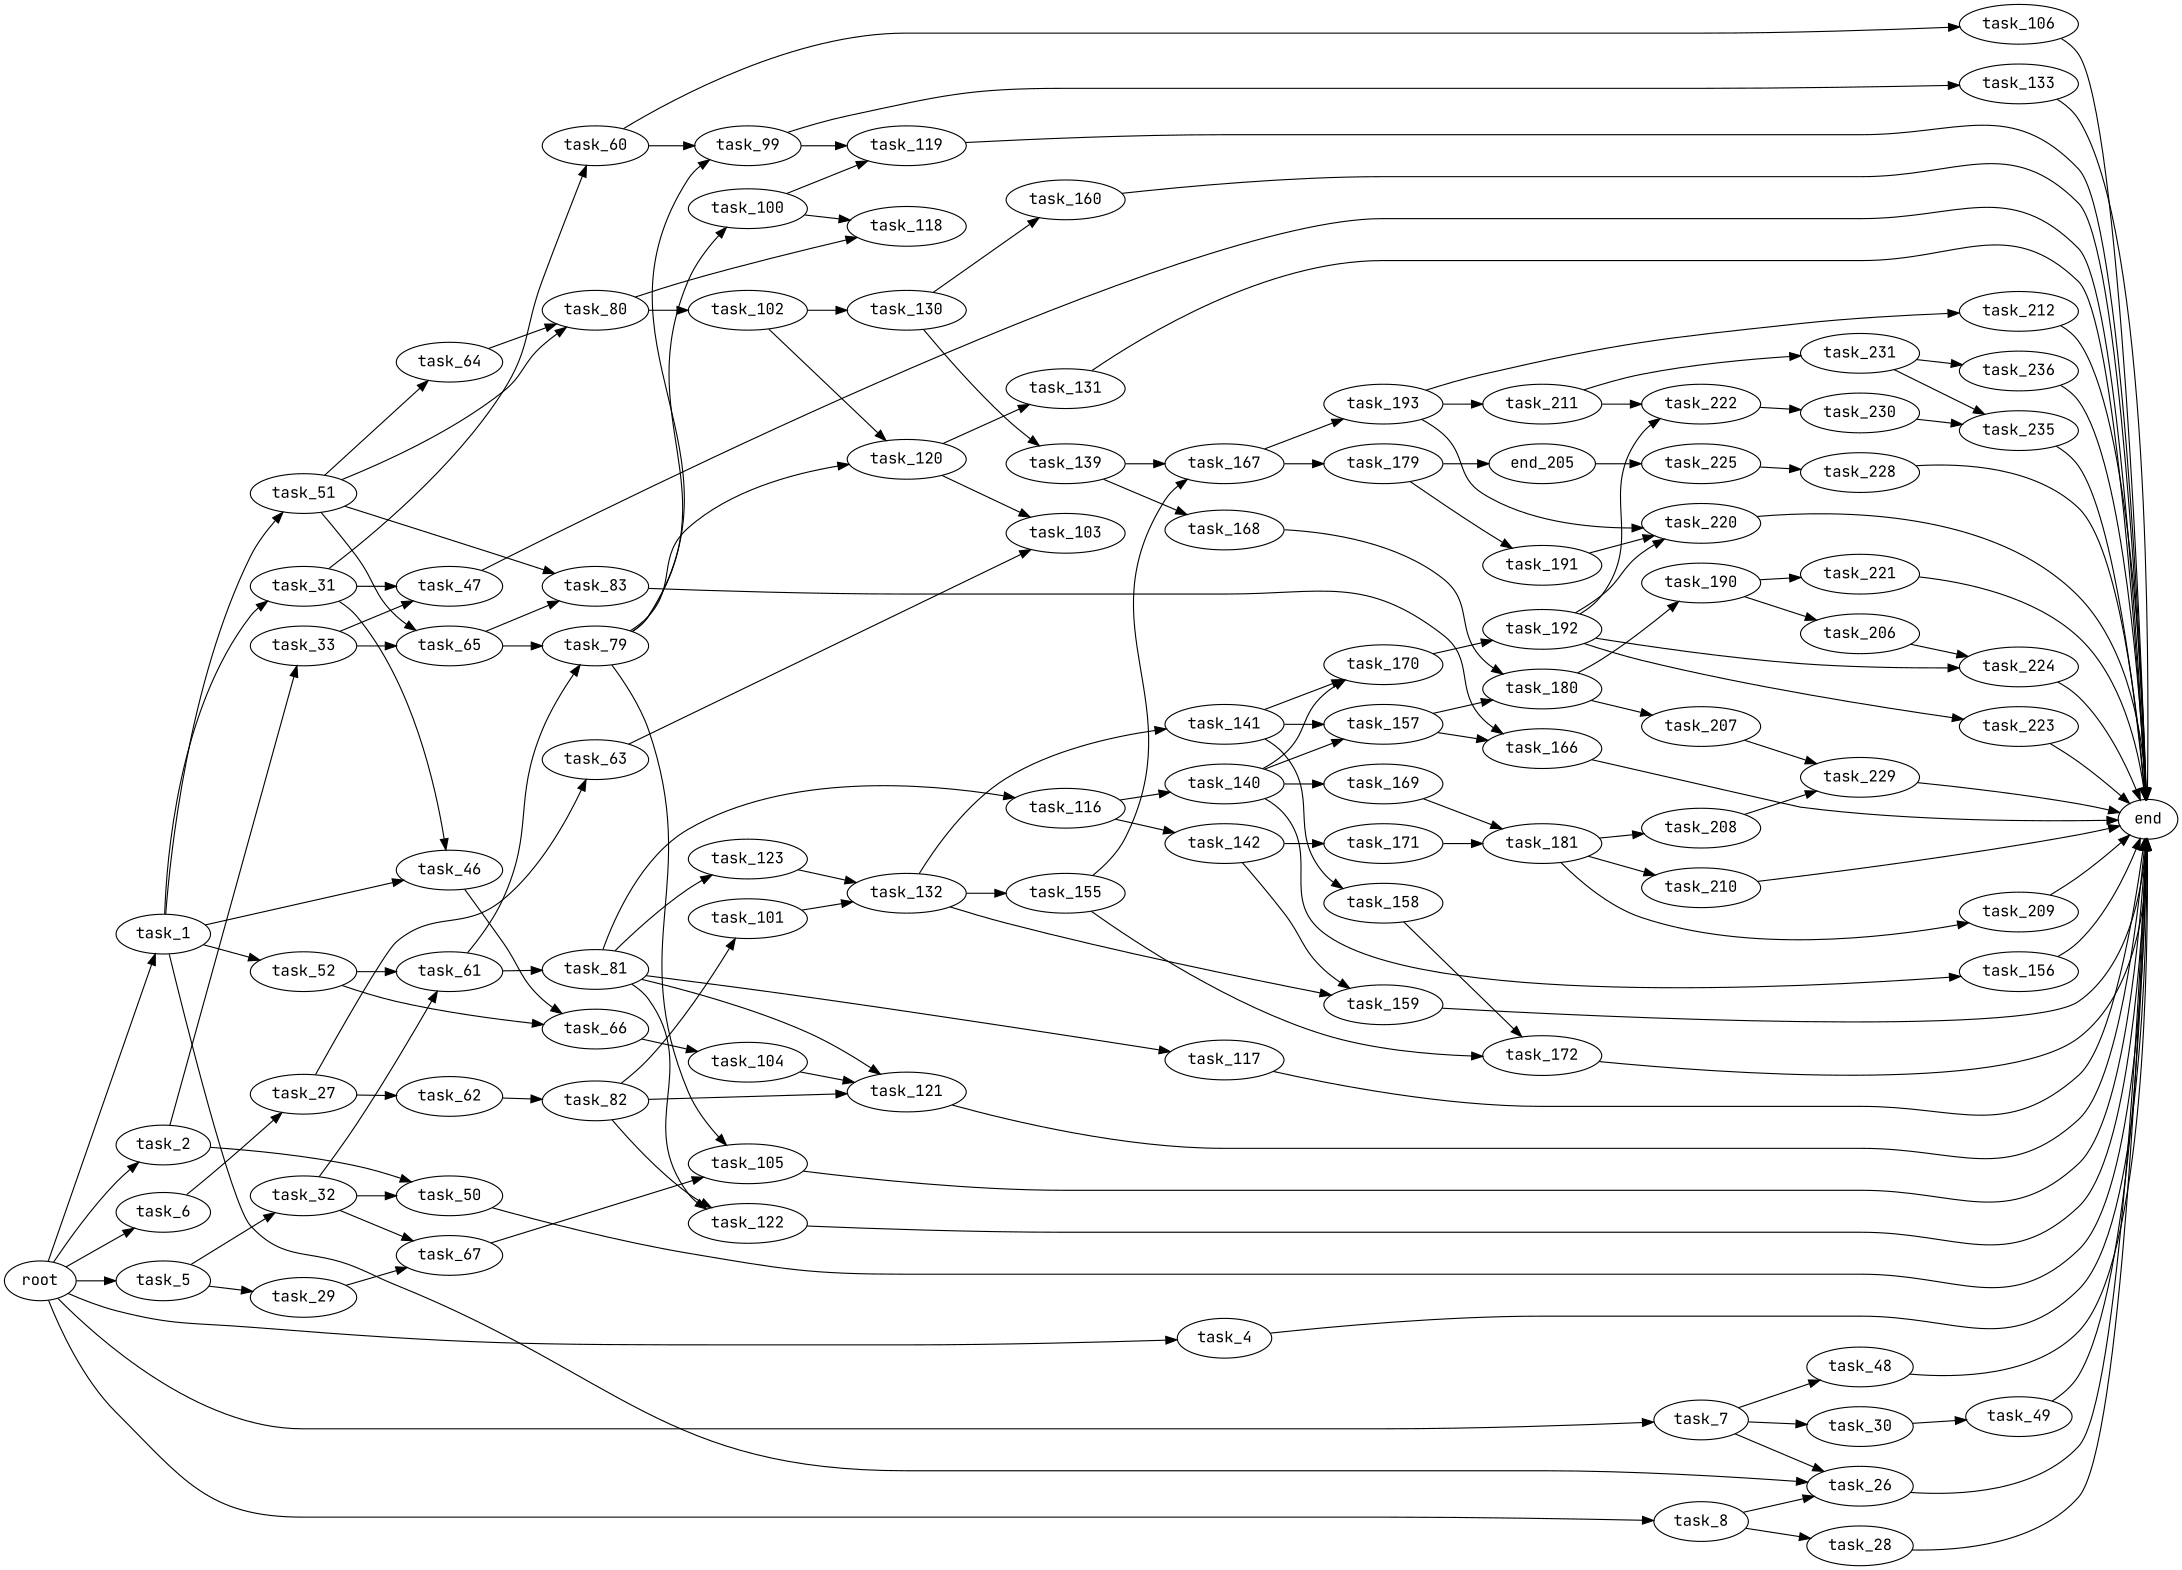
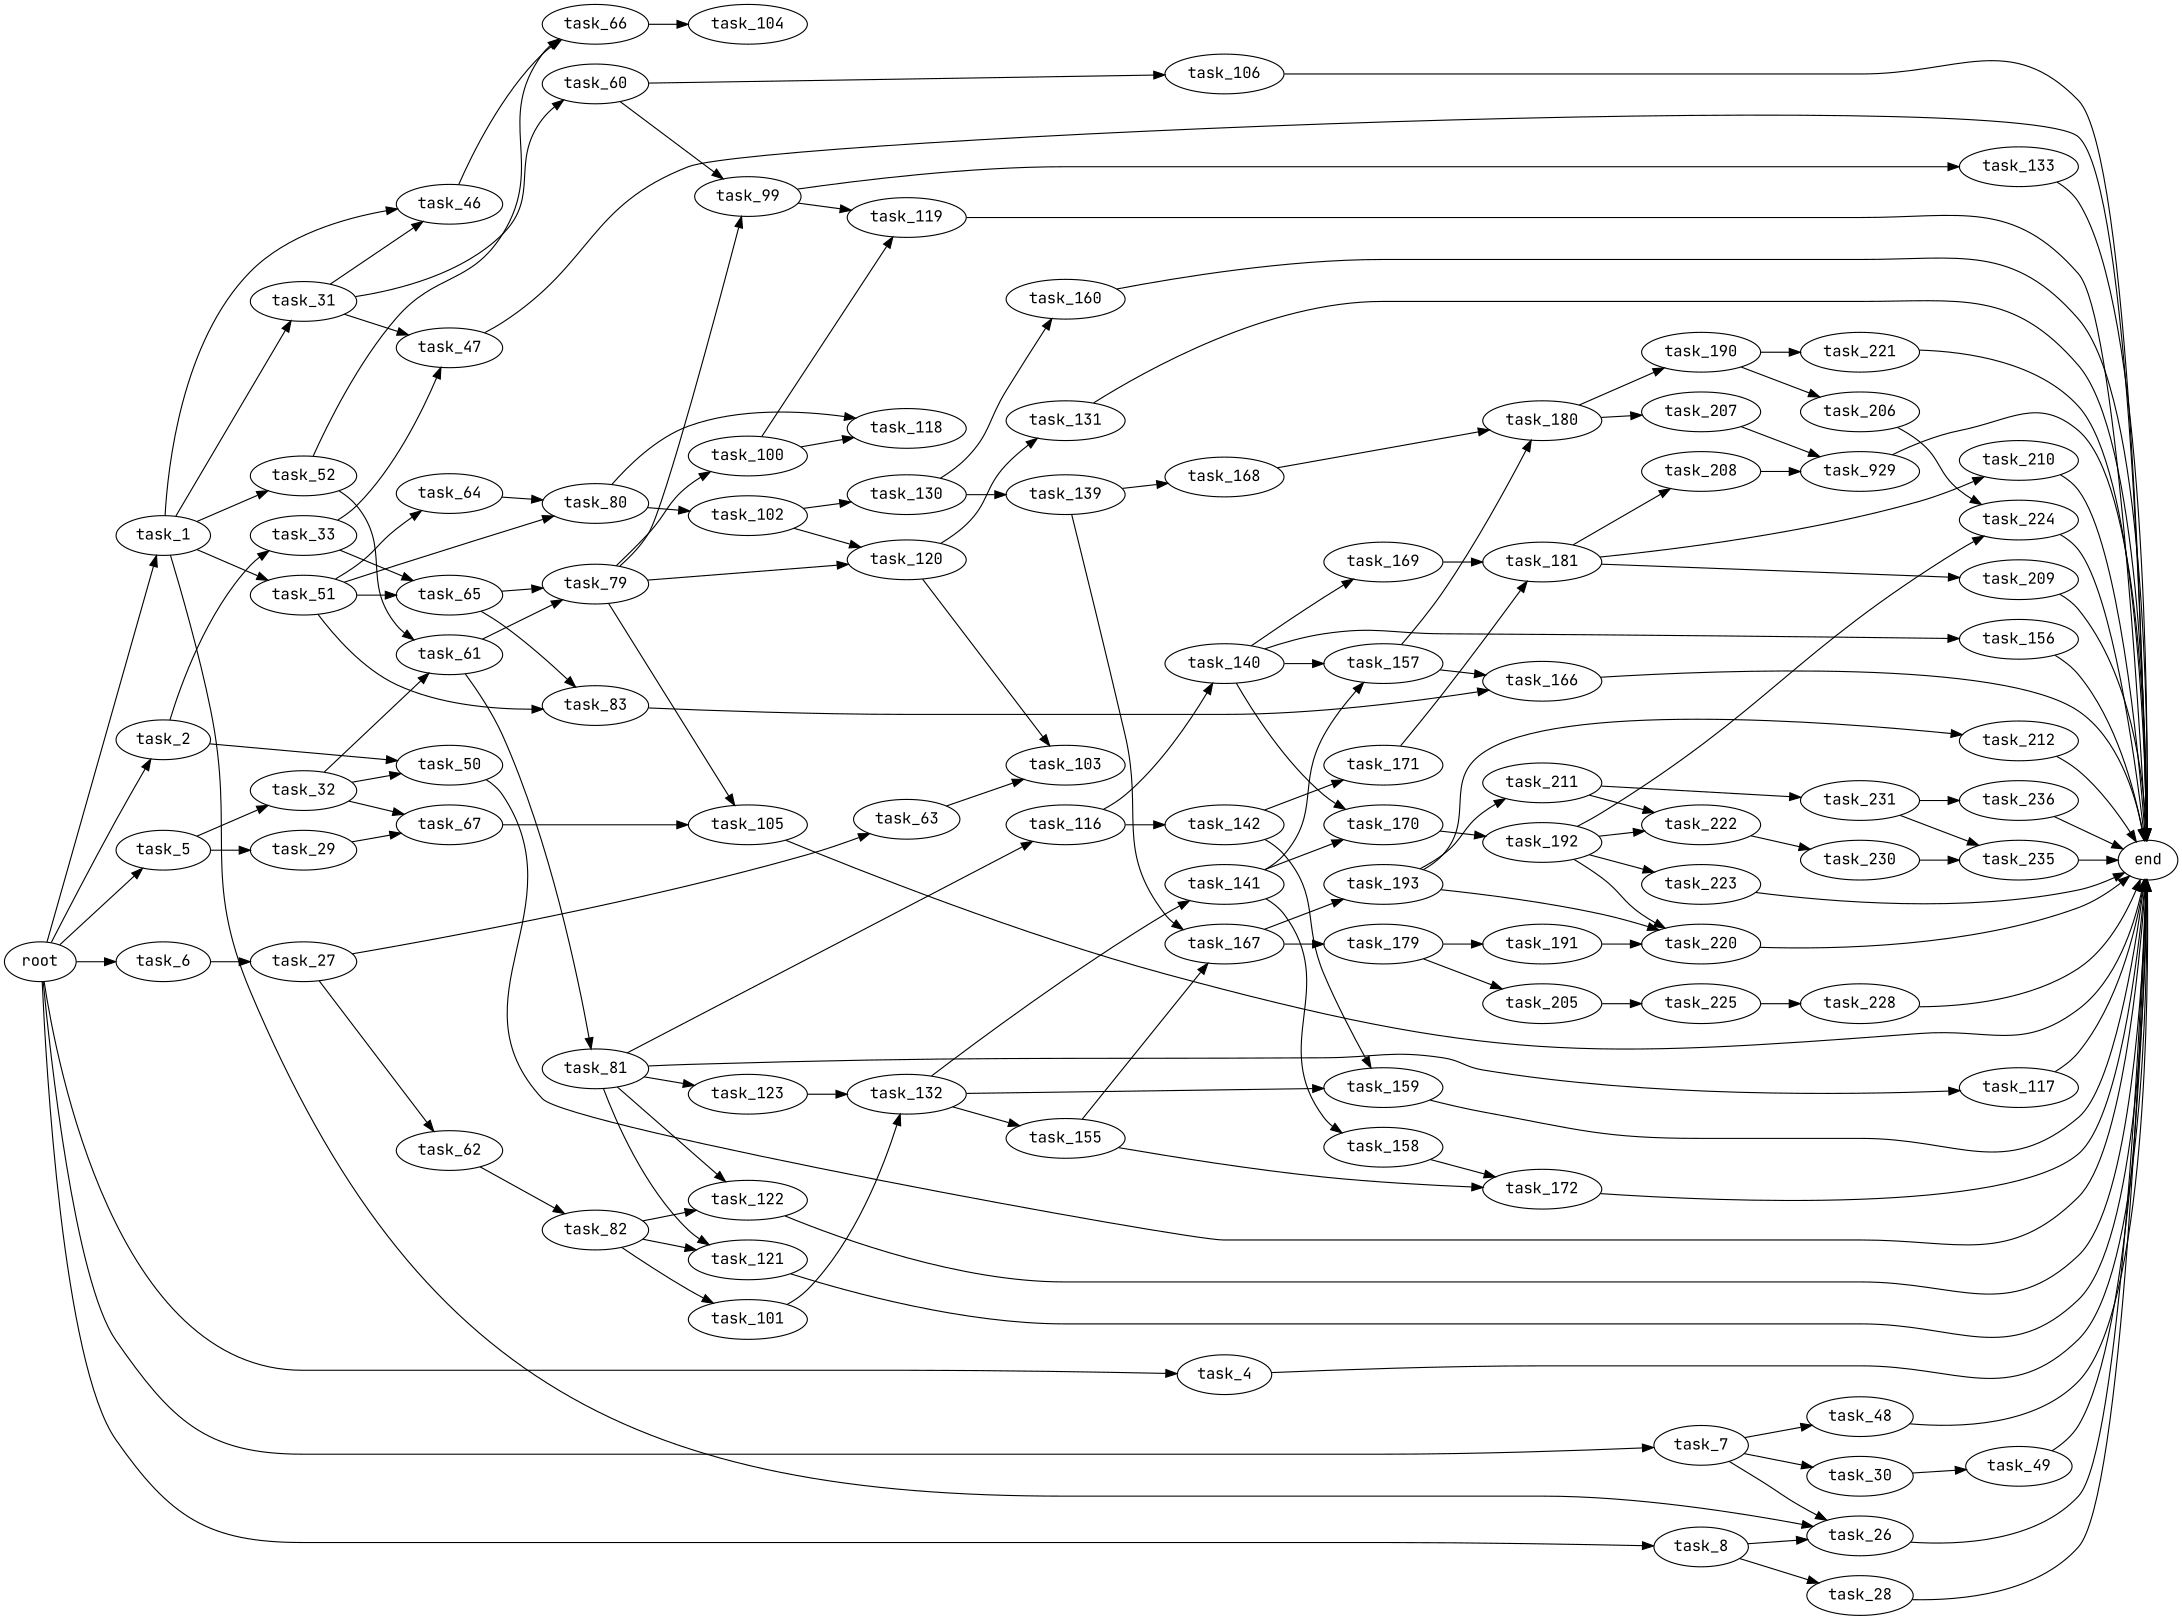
(1542, 464) -> (1542, 1004)
(1860, 777) -> (1860, 471)
(822, 1076) -> none
